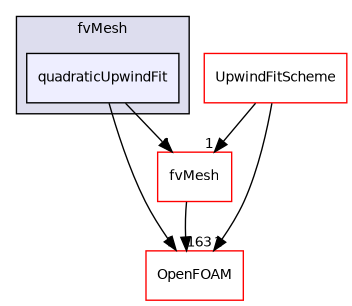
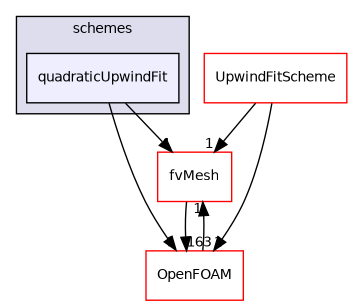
(103, 29) -> (103, 29)
none -> (204, 233)
